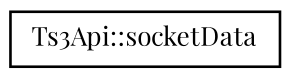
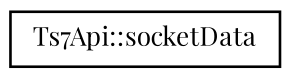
(145, 39) -> (145, 39)
